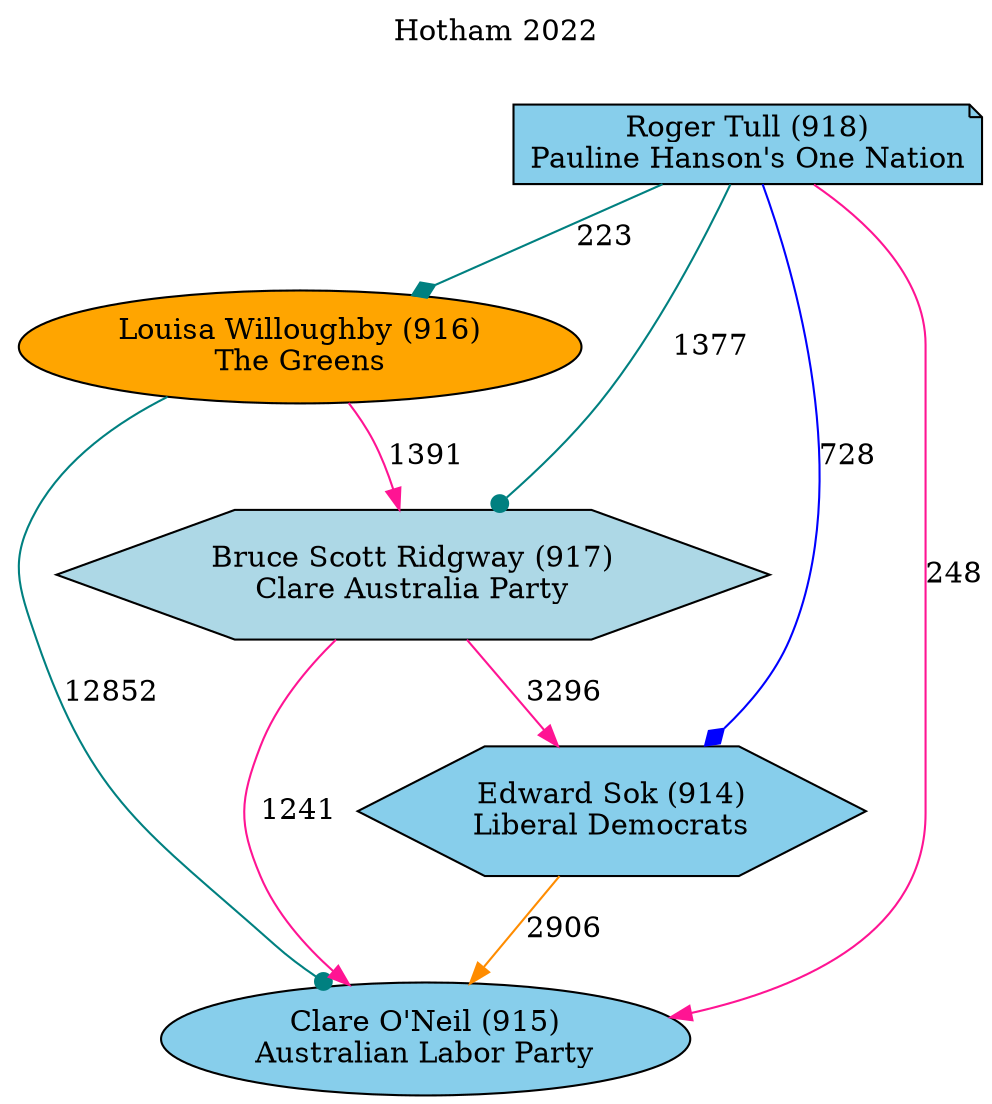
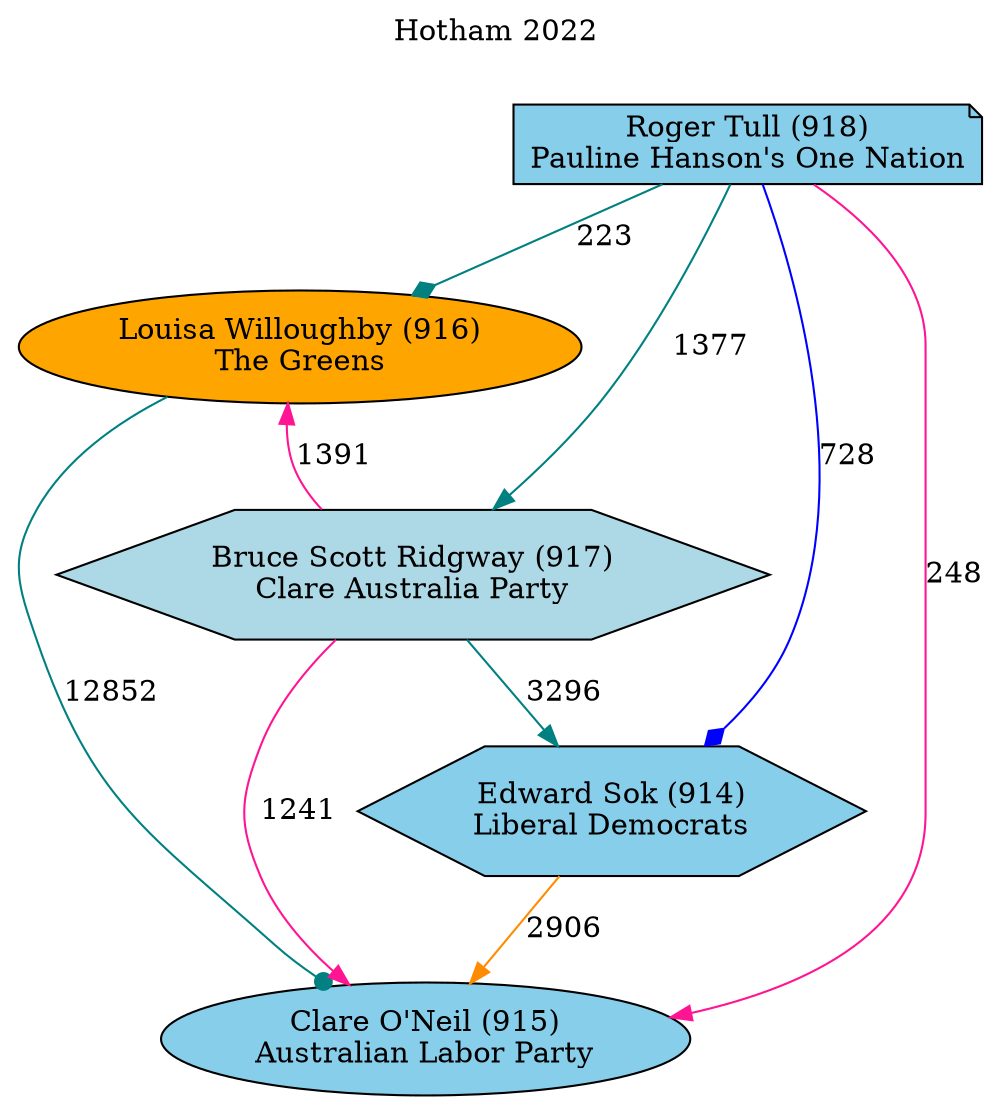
(636, 353) -> (636, 353)
(375, 444) -> (295, 471)
(506, 685) -> (506, 685)
